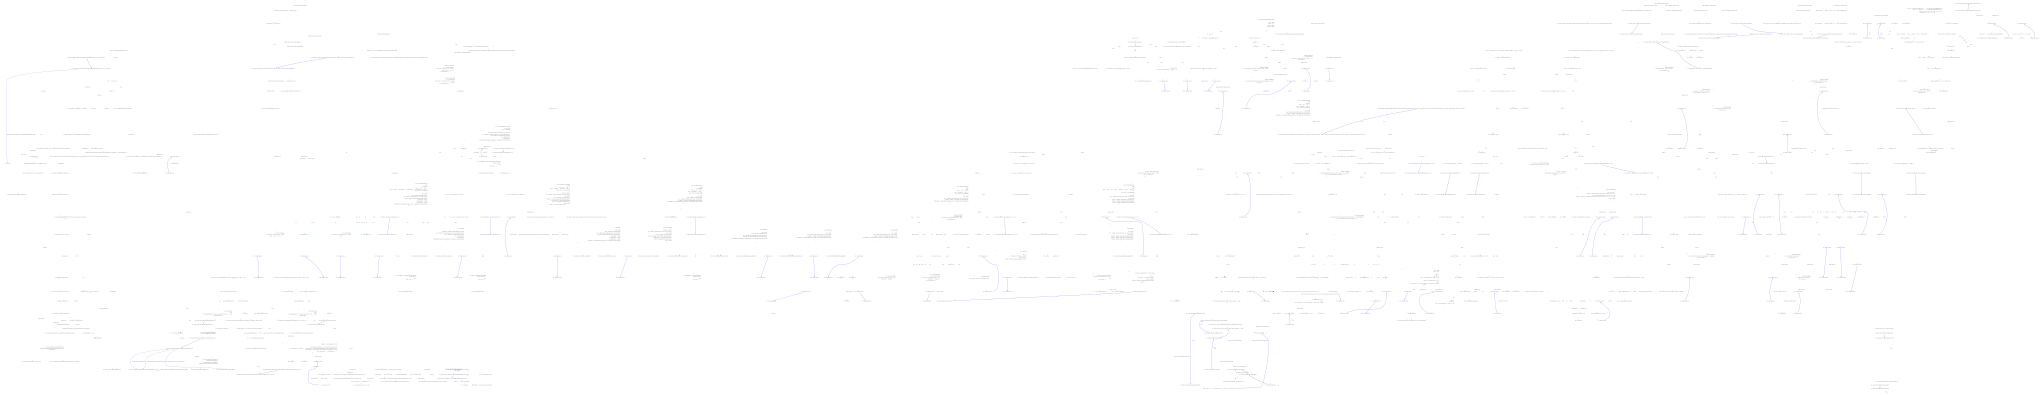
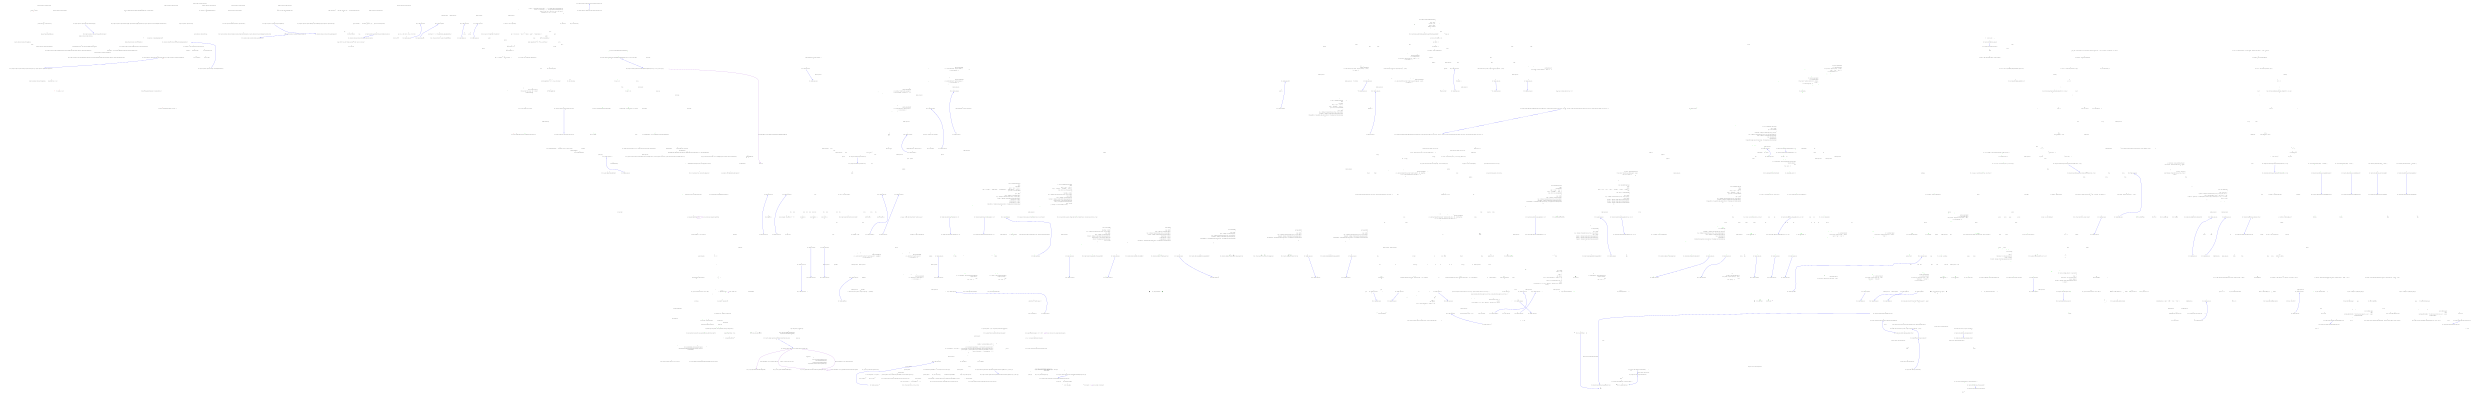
(1780, 292) -> none
